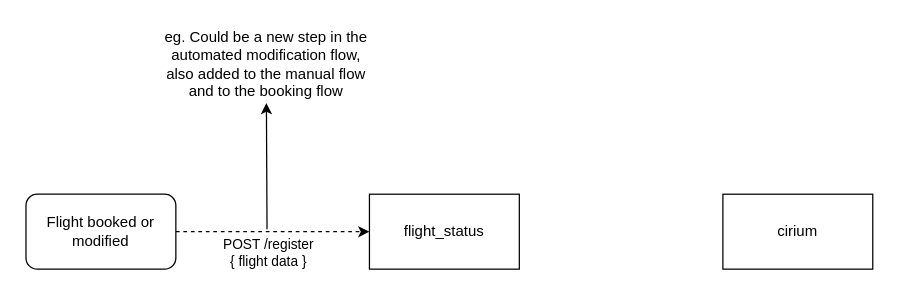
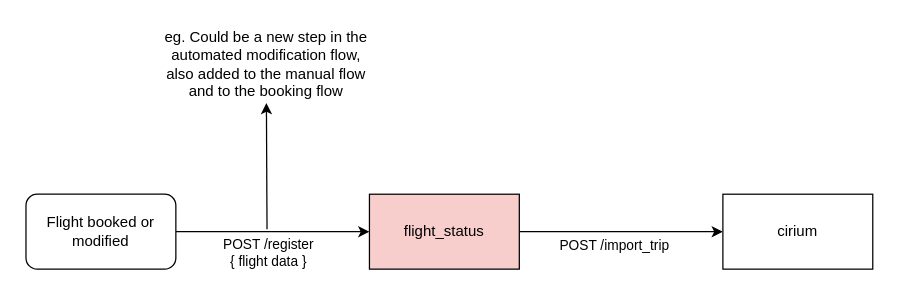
(269, 232) -> (269, 232)
(444, 232) -> (444, 232)
none -> (617, 232)
